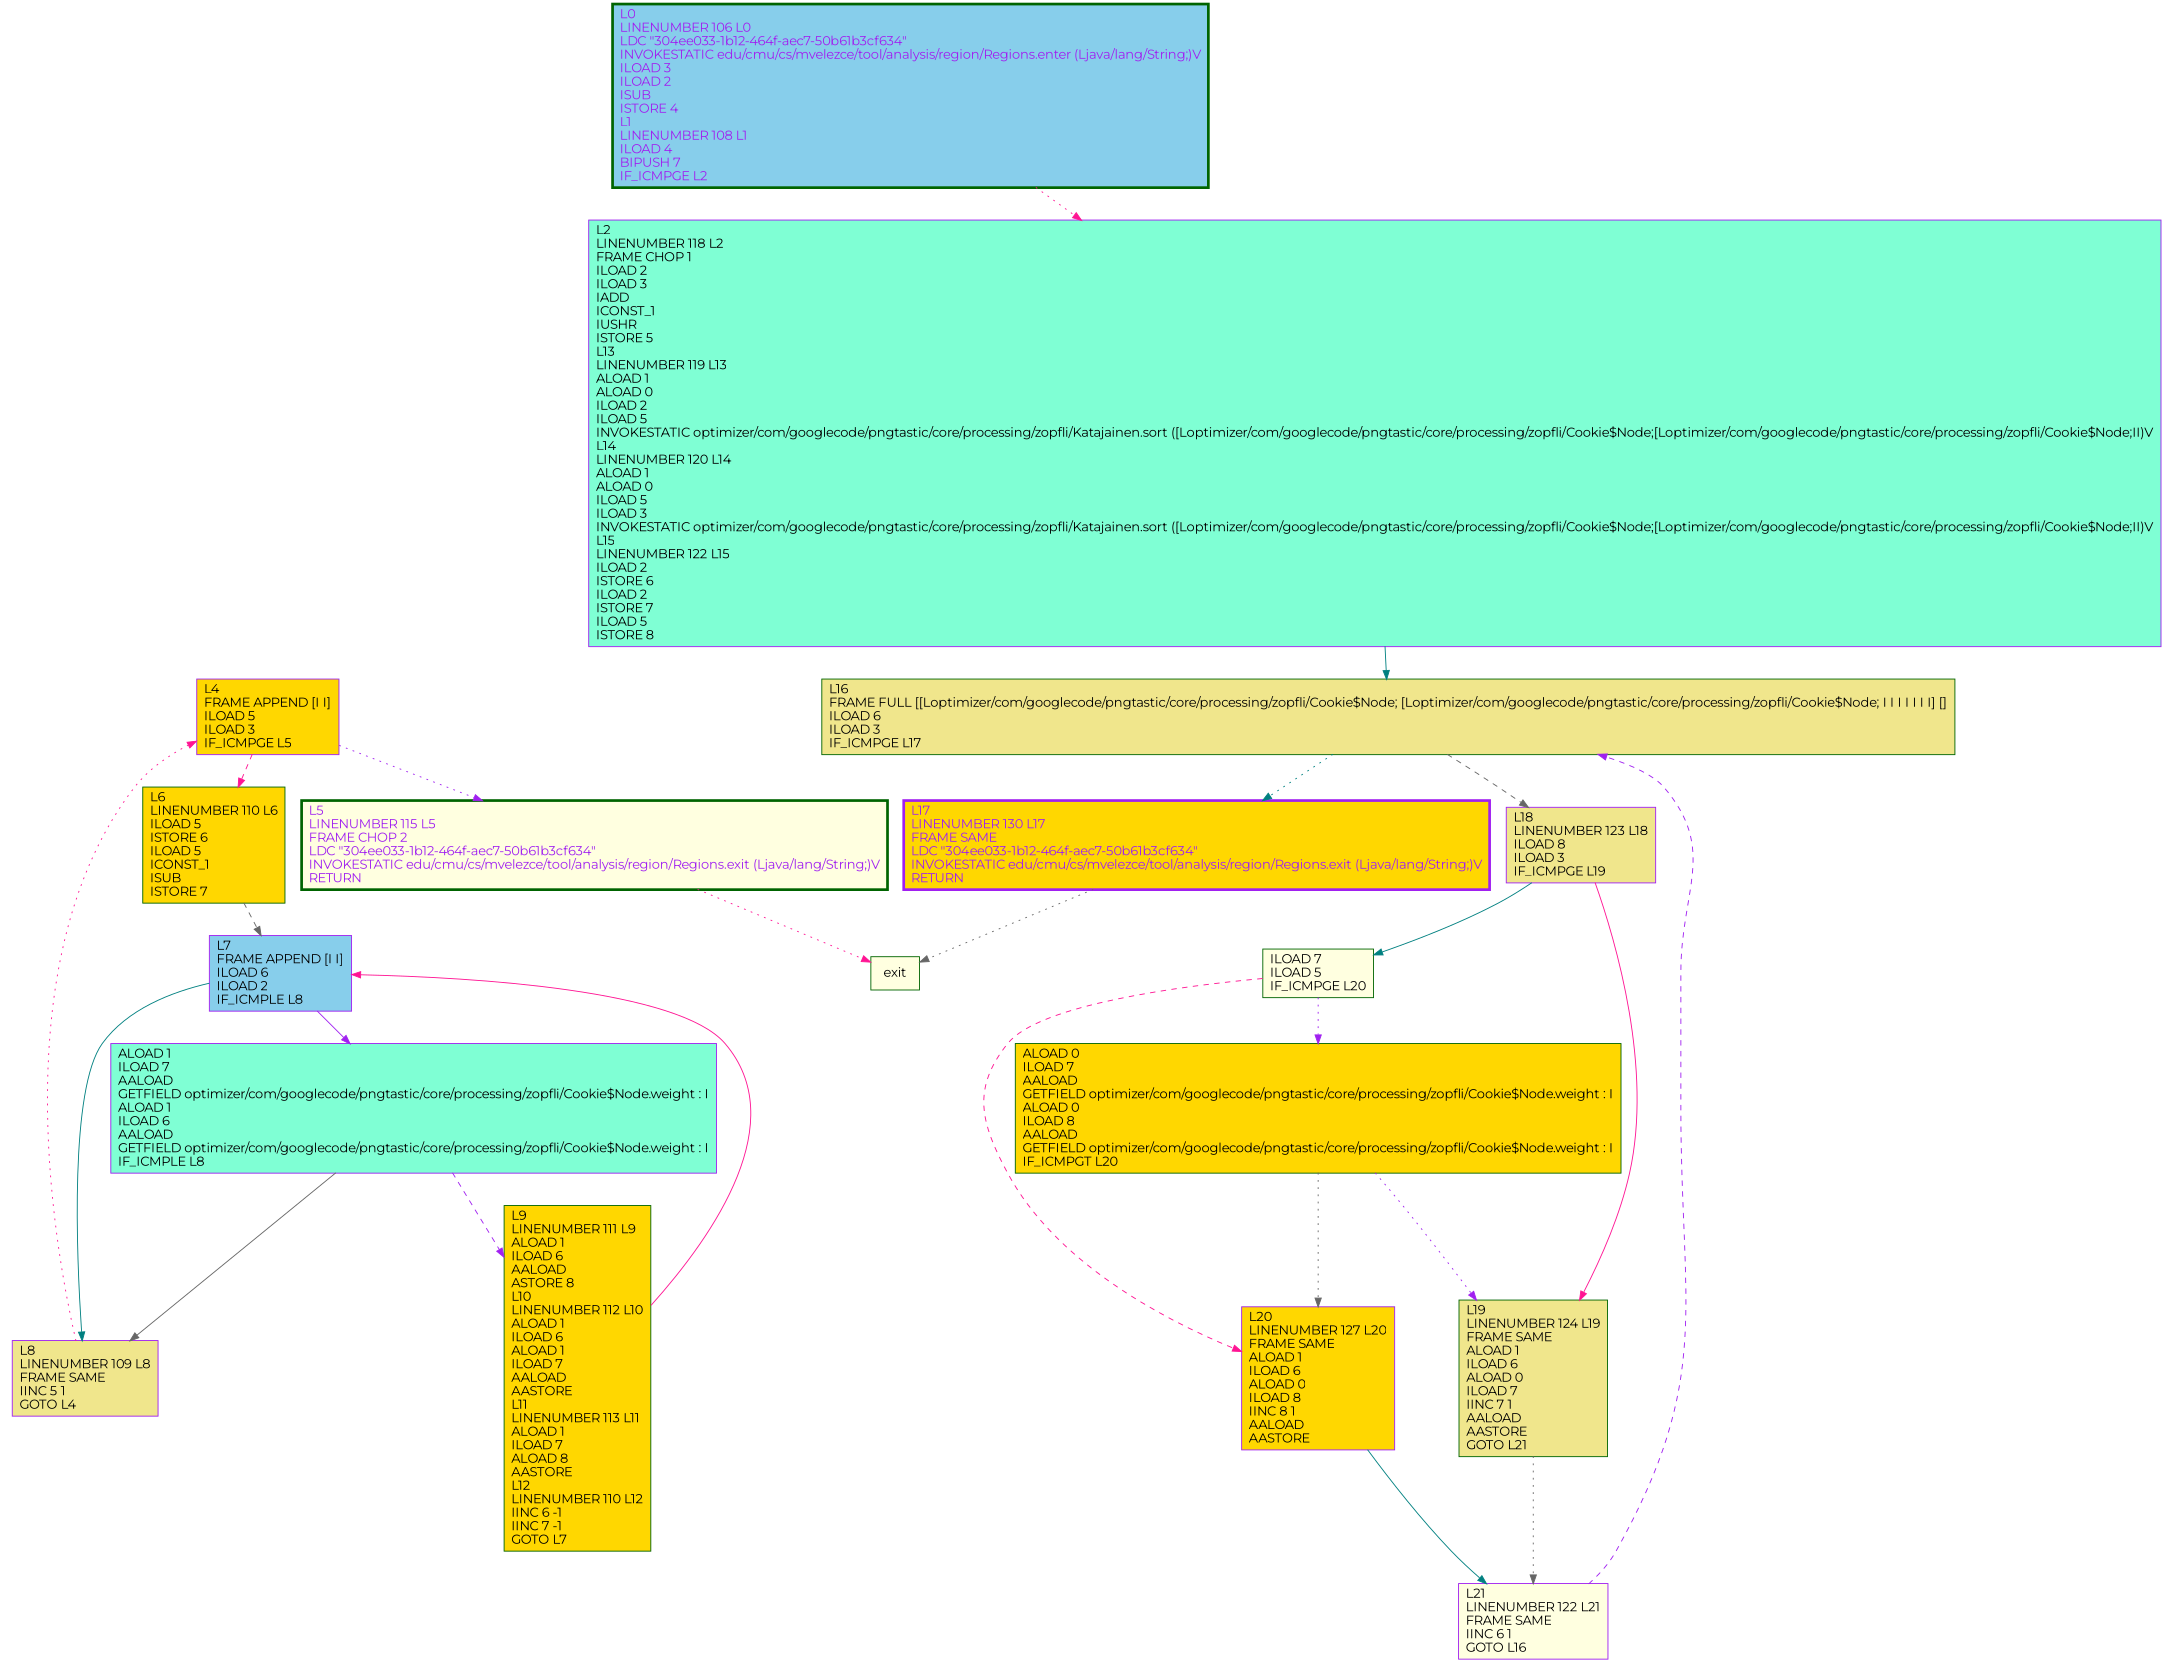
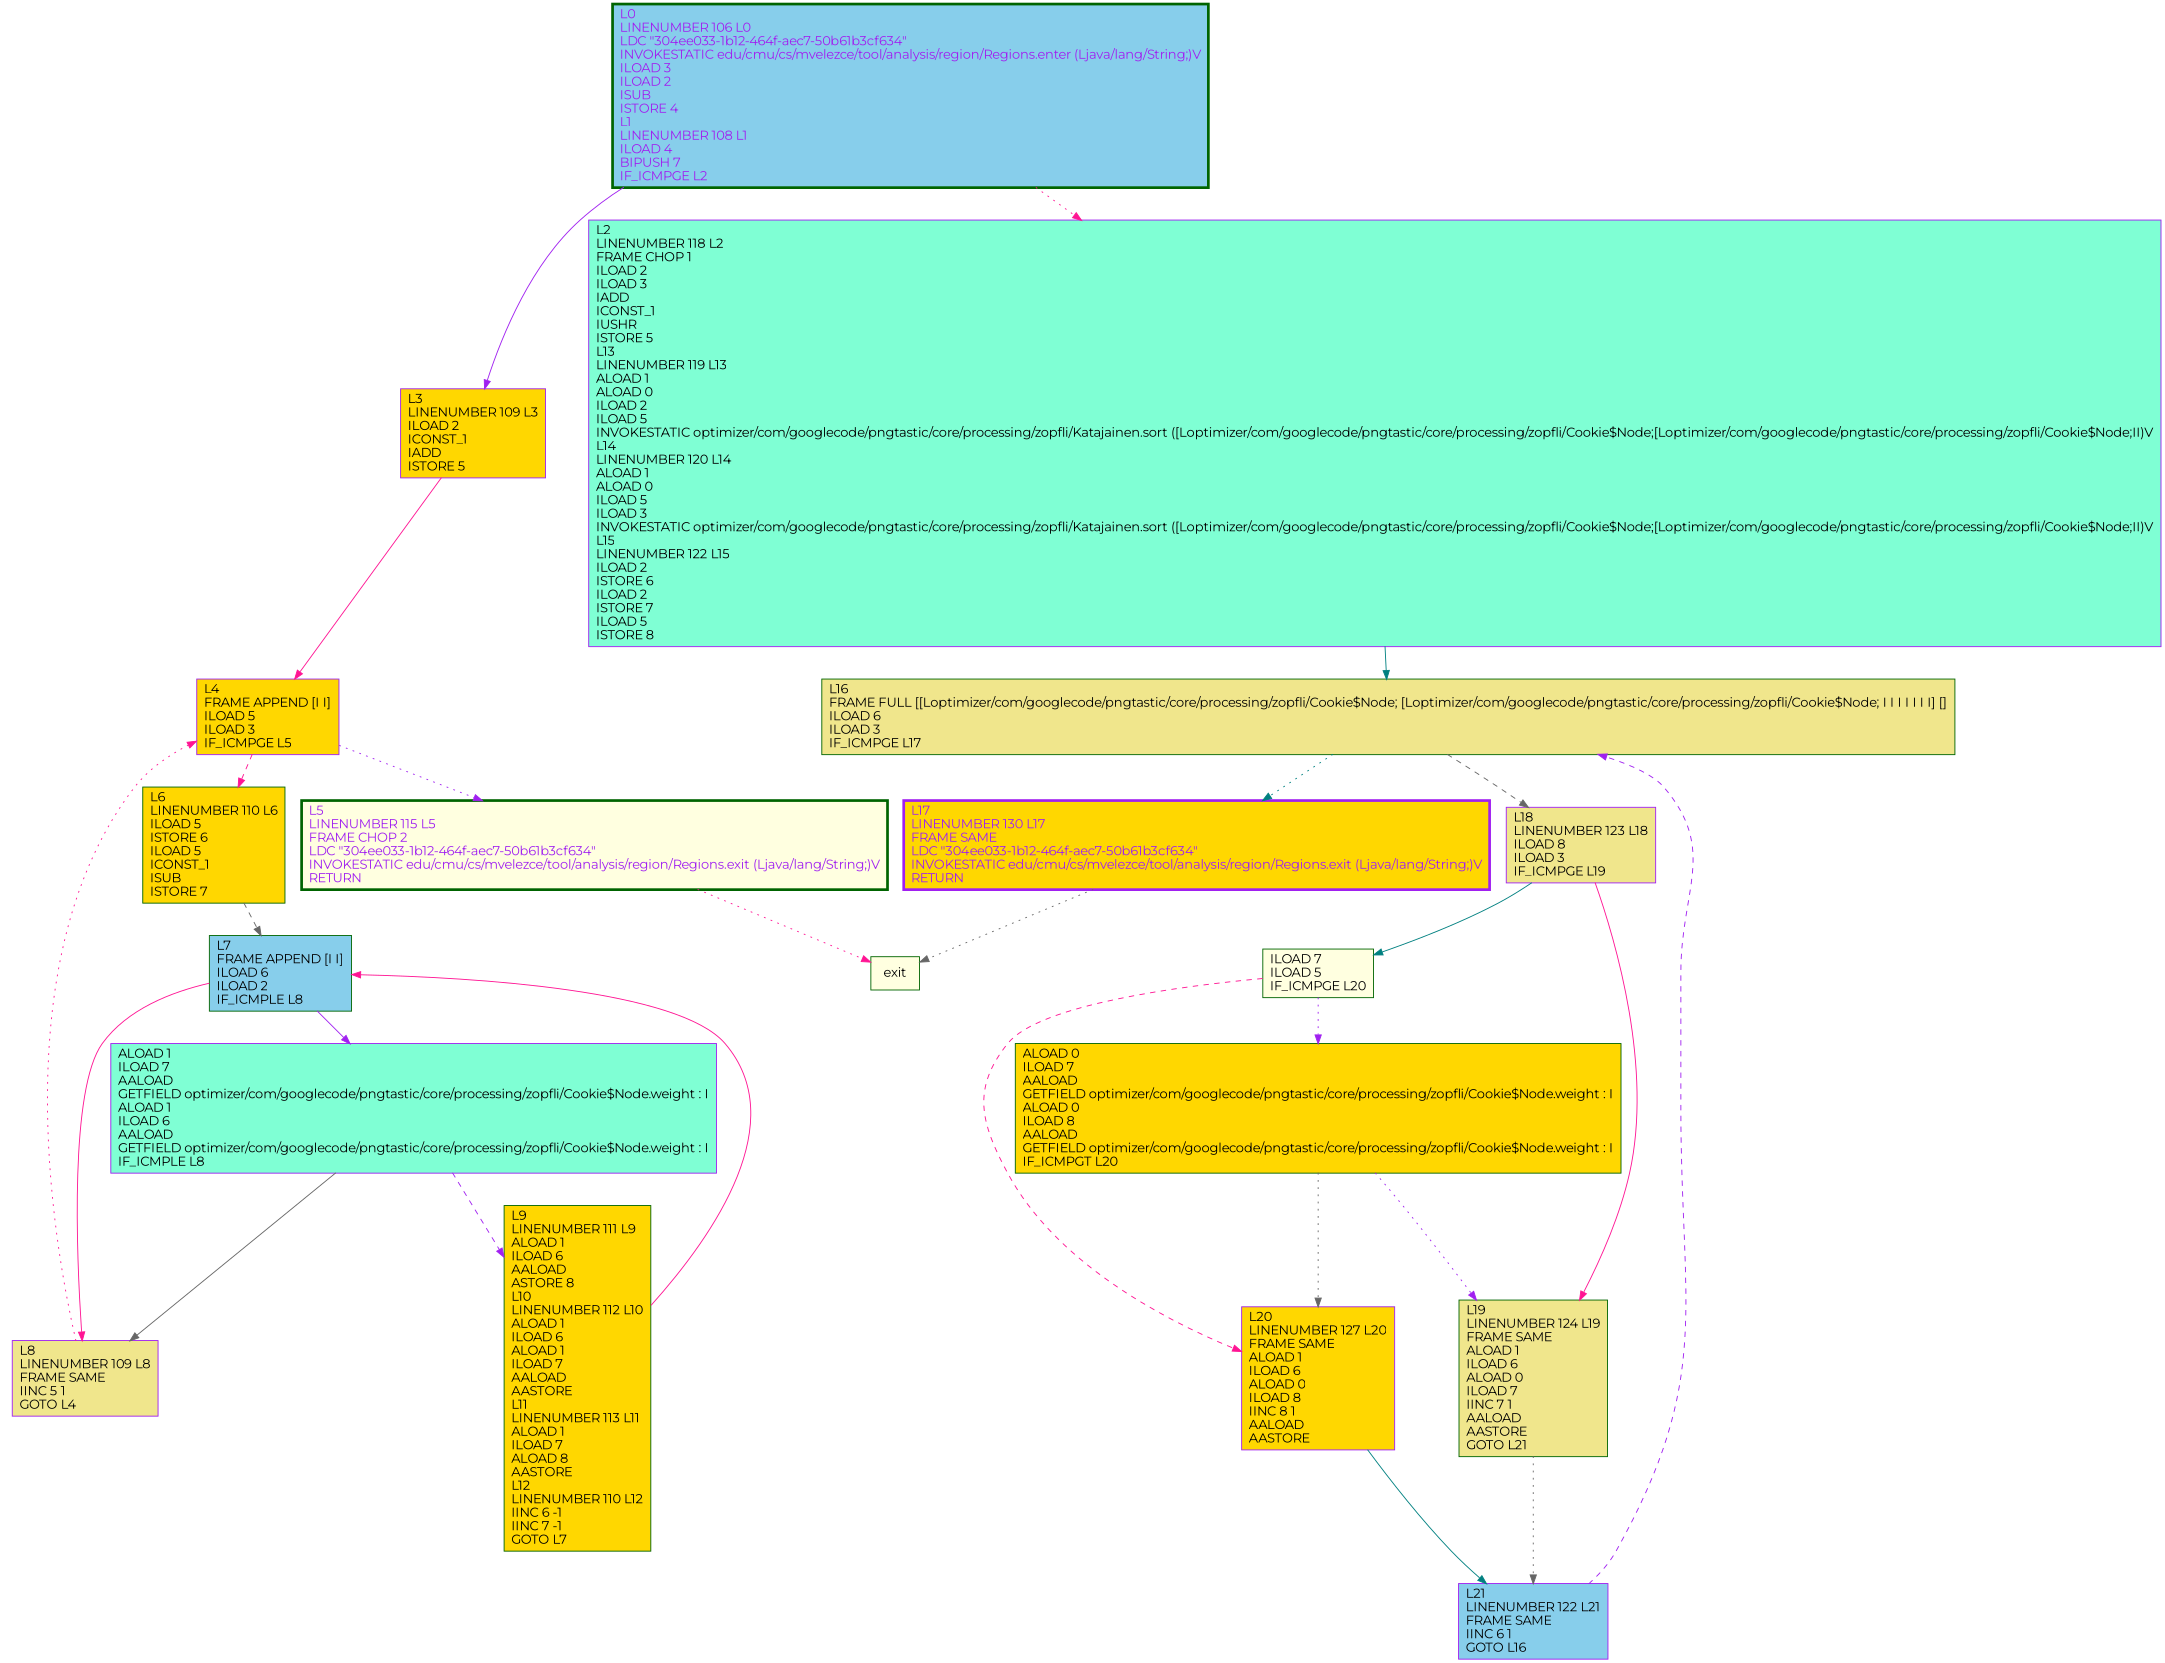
none -> (473, 433)
(280, 973) -> (280, 973)
(81, 1123) -> (81, 1123)
(1533, 1621) -> (1533, 1621)
